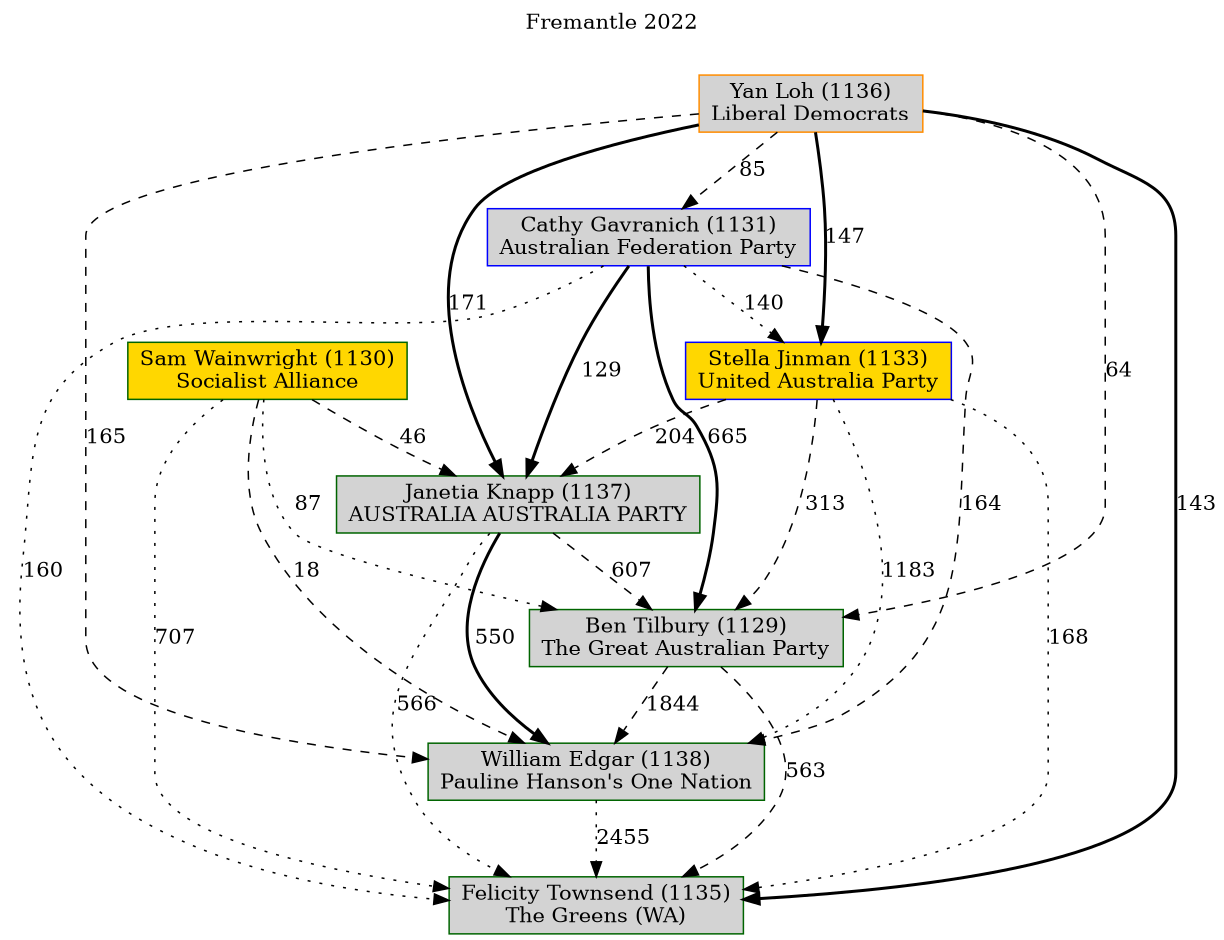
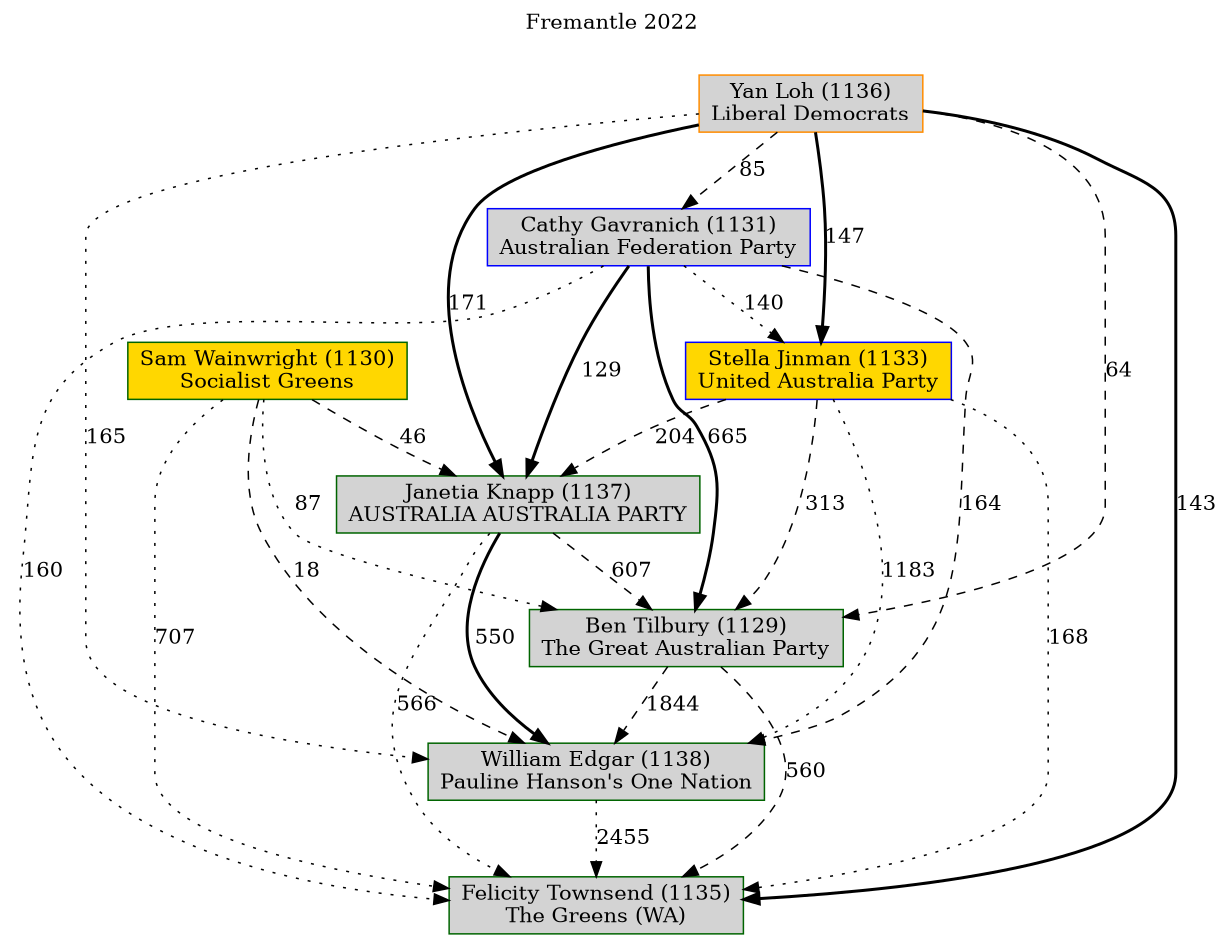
(86, 303) -> (86, 303)
(267, 371) -> (267, 371)
(806, 772) -> (806, 772)
